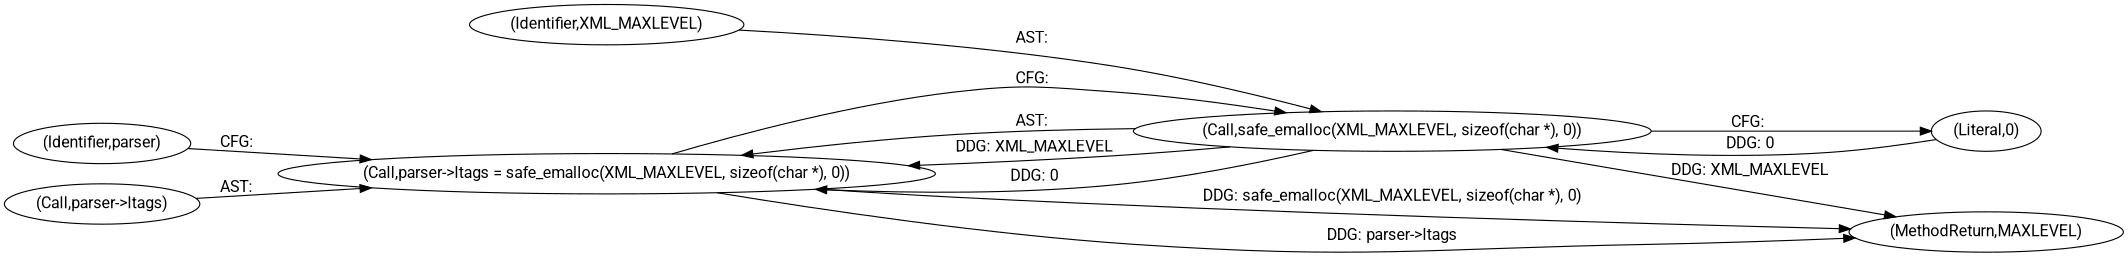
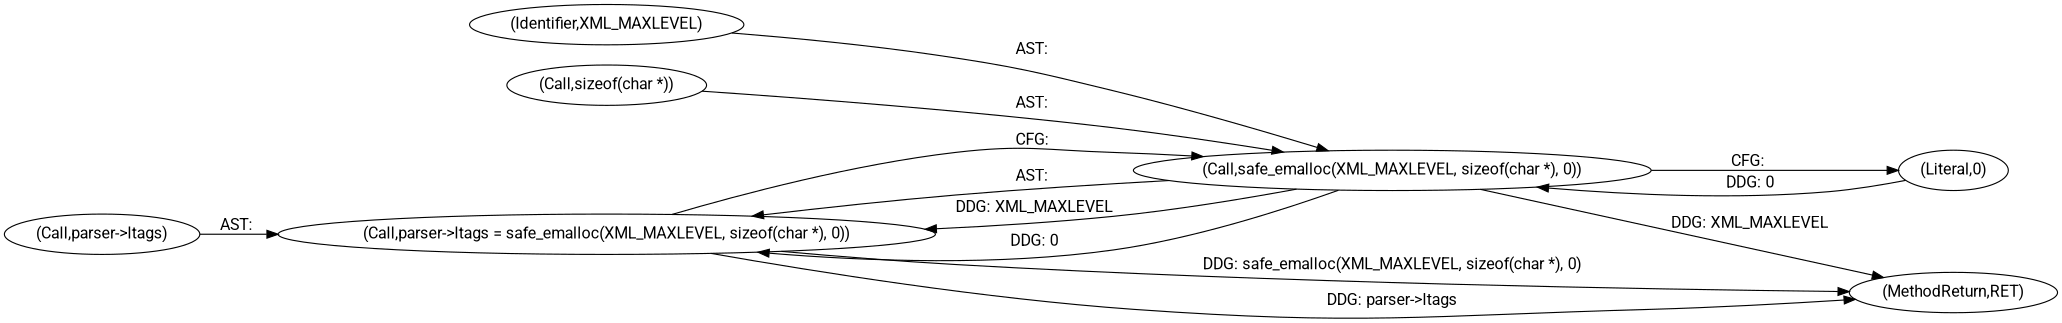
none -> (607, 85)
(102, 143) -> none
(1986, 232) -> (1953, 293)
